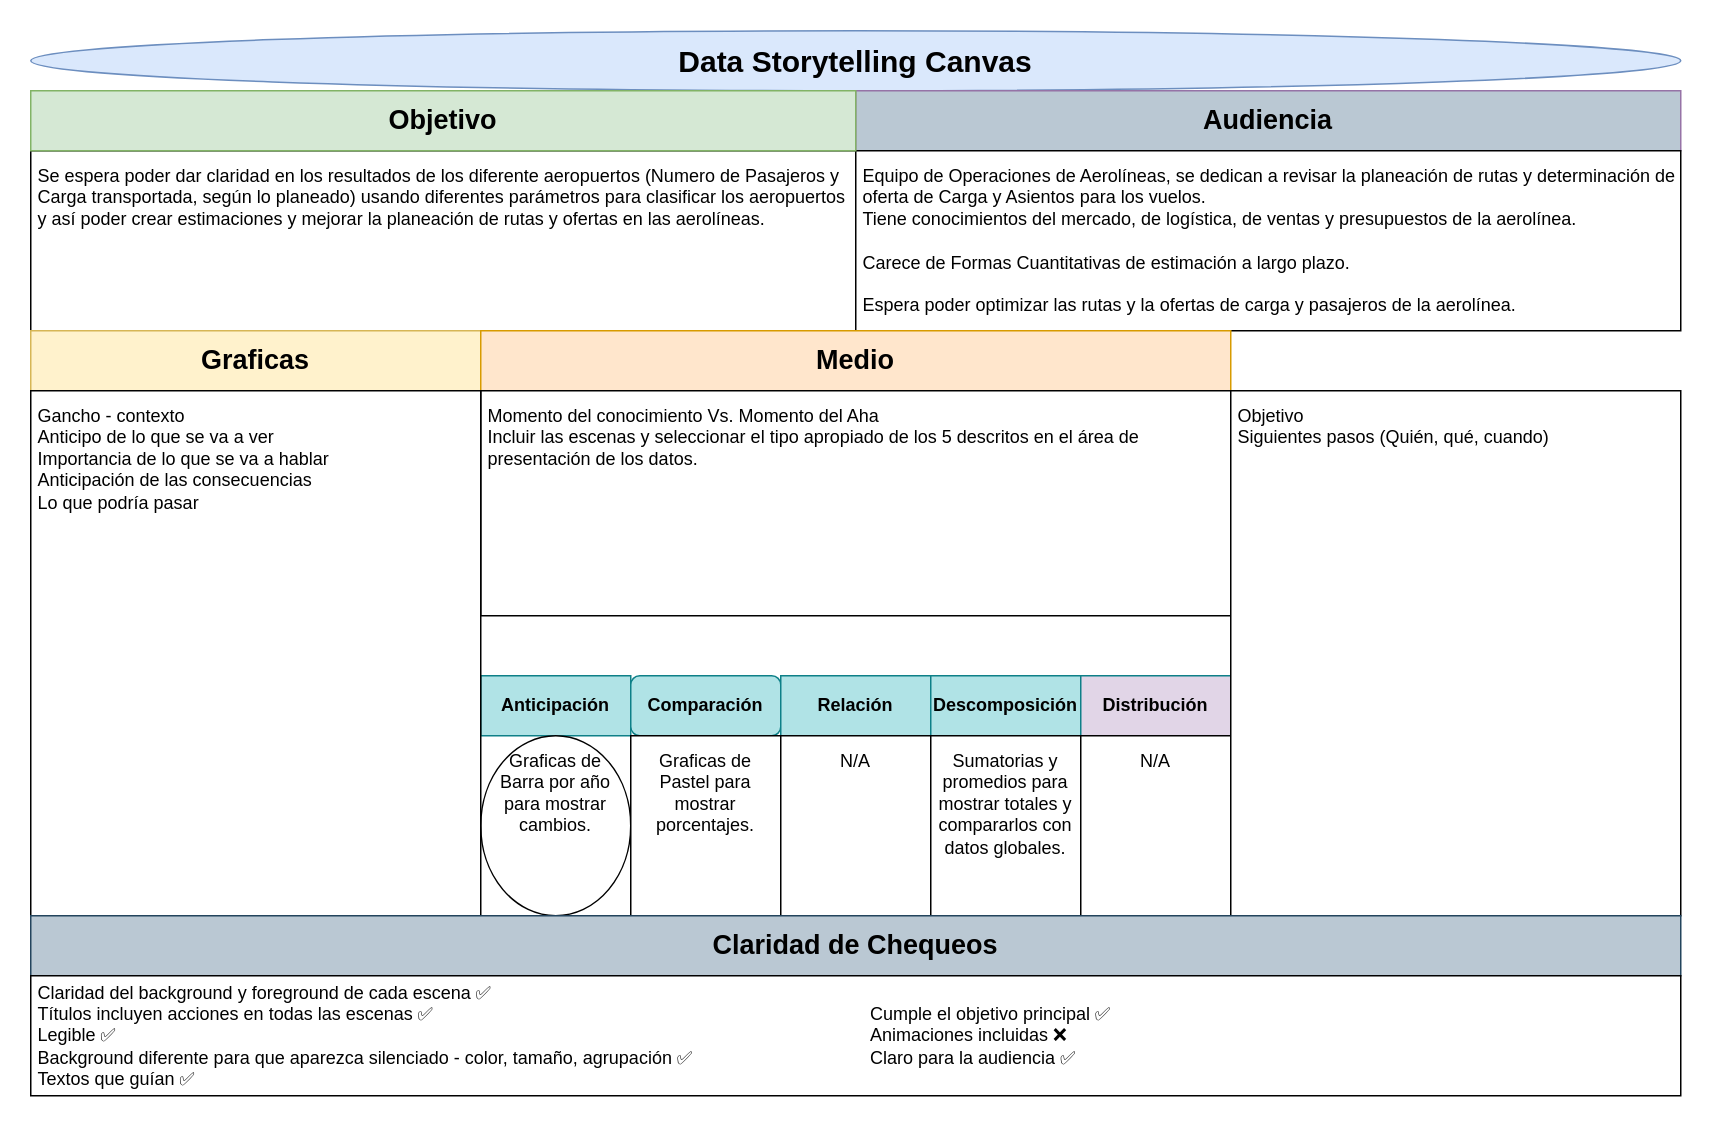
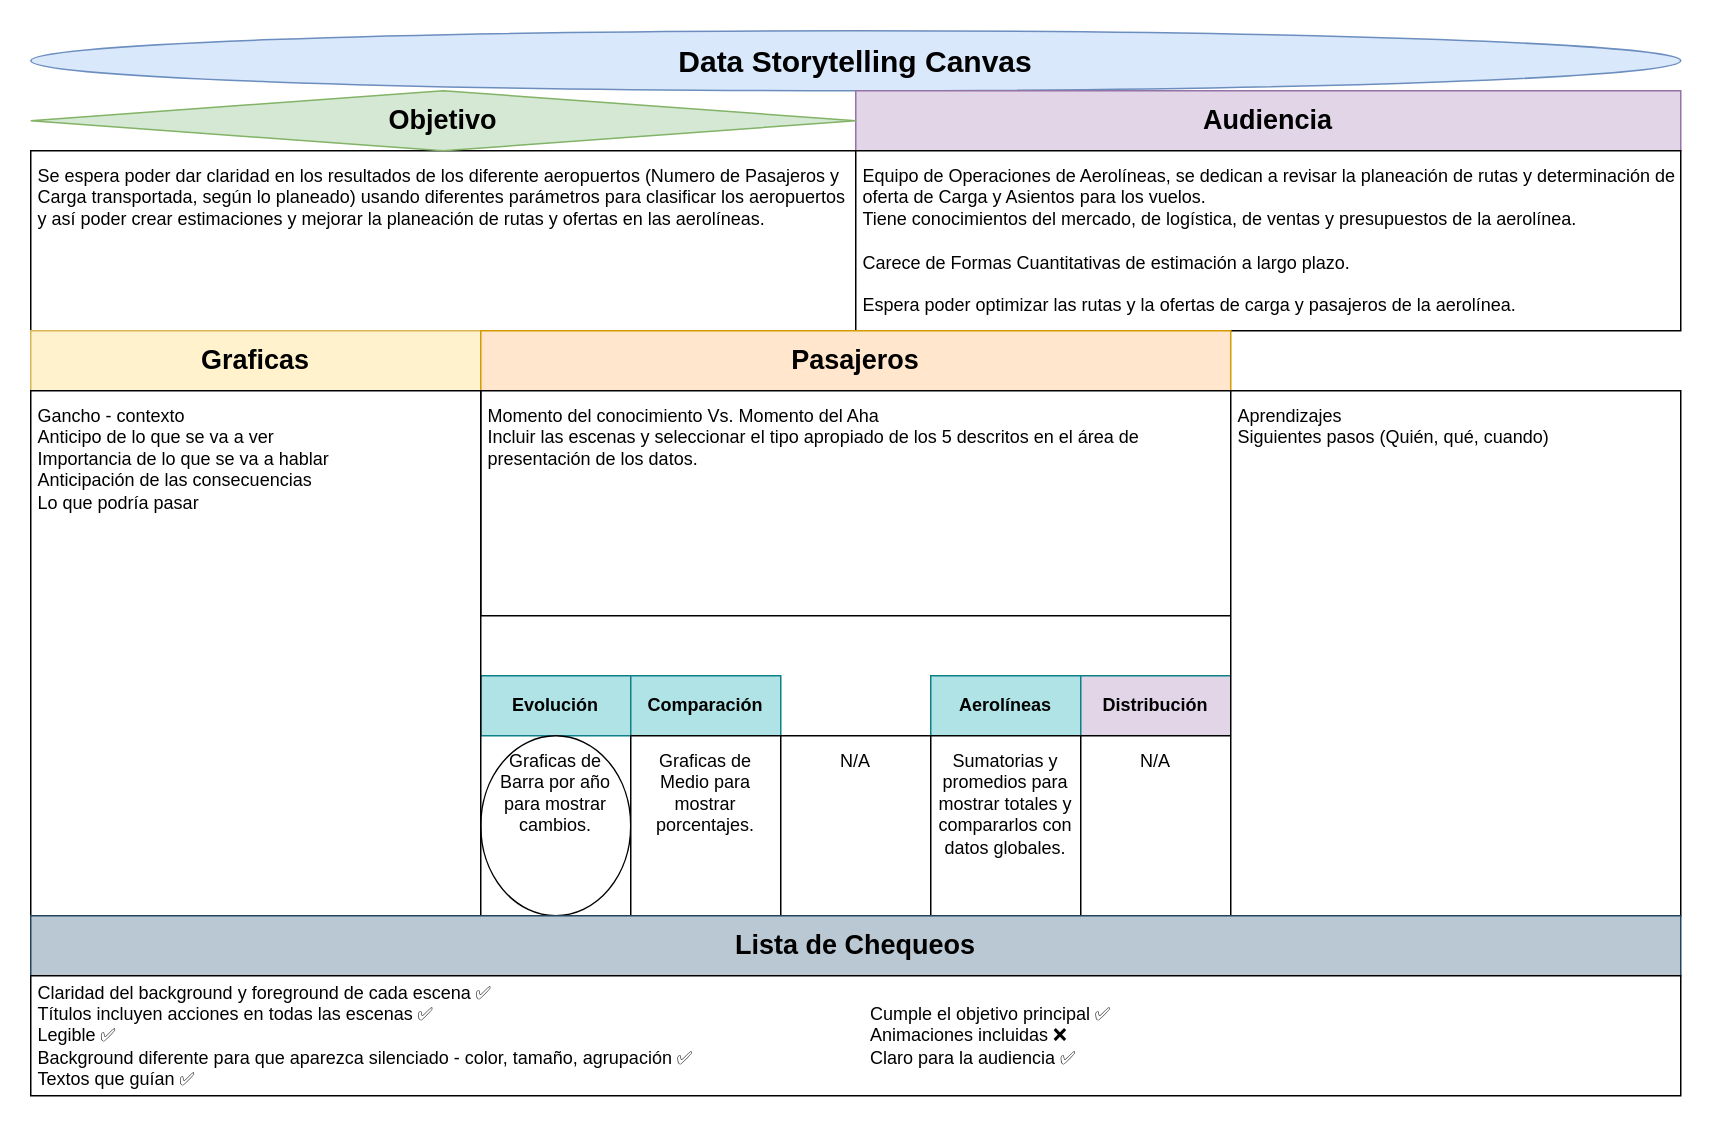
(443, 121) -> (443, 121)
(1268, 121) -> (1268, 121)
(856, 361) -> (856, 361)
(1404, 427) -> (1404, 427)
(556, 706) -> (556, 706)
(706, 706) -> (706, 706)
(856, 706) -> none
(1006, 706) -> (1006, 706)
(706, 783) -> (706, 783)
(856, 946) -> (856, 946)
